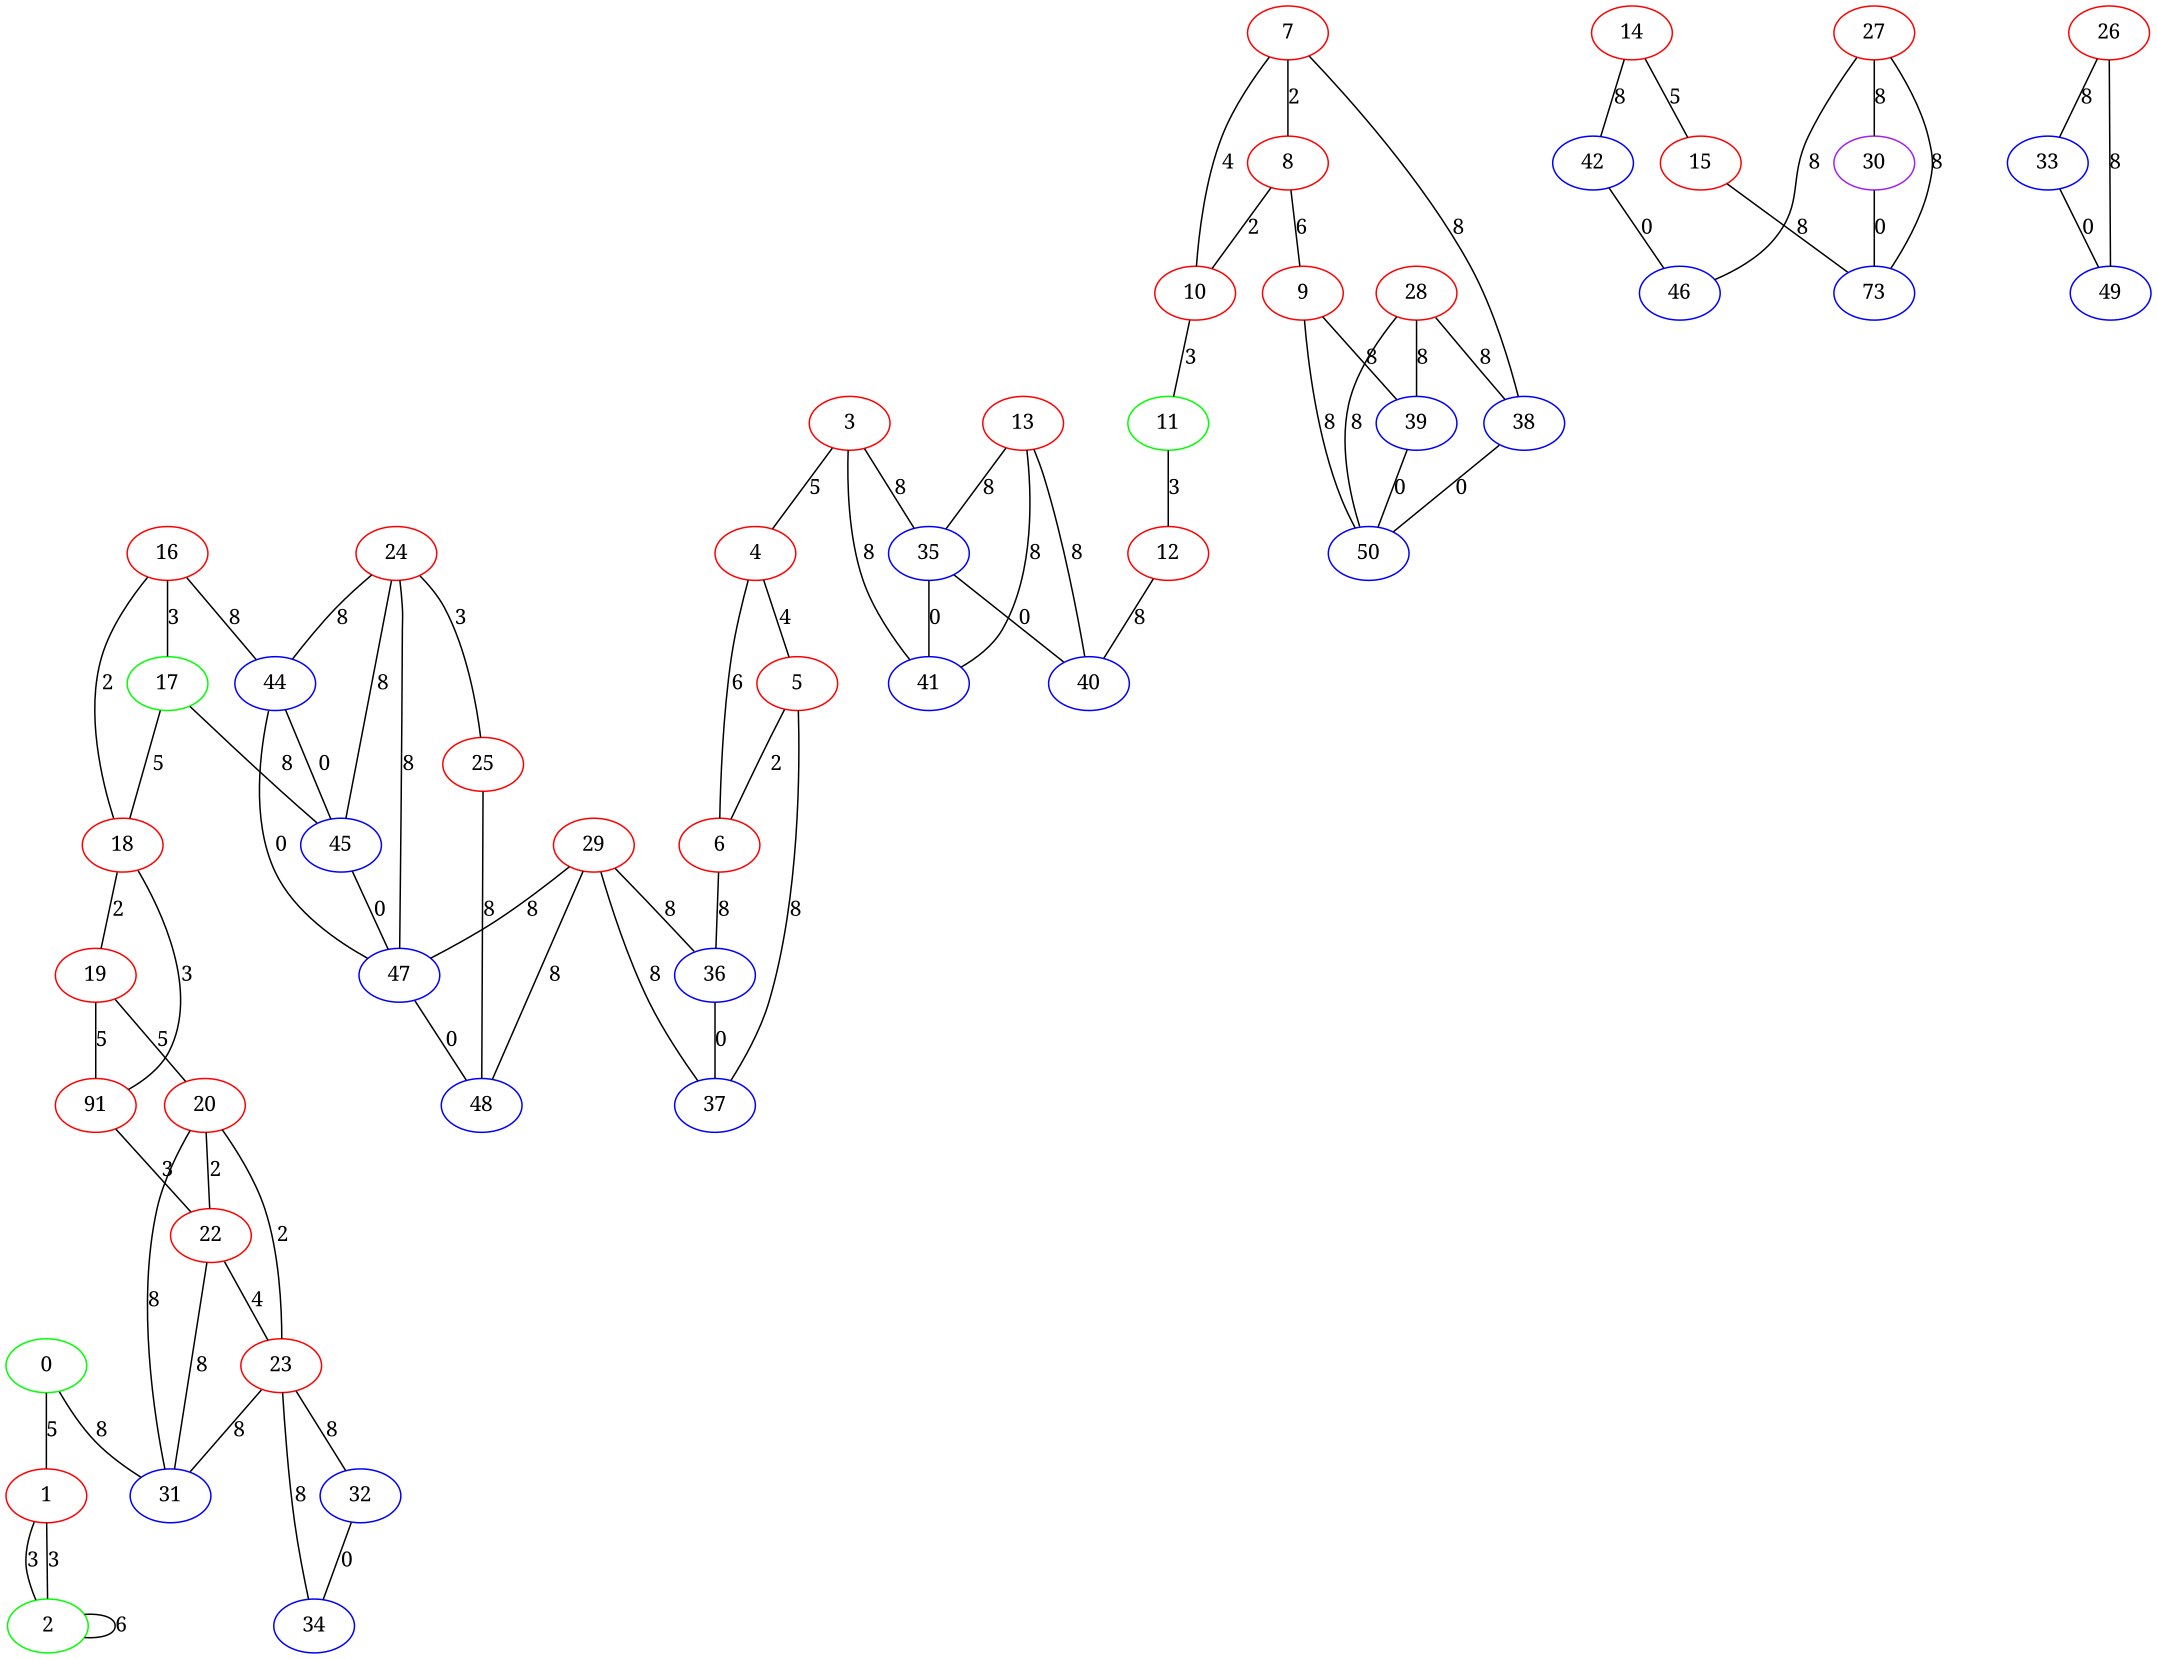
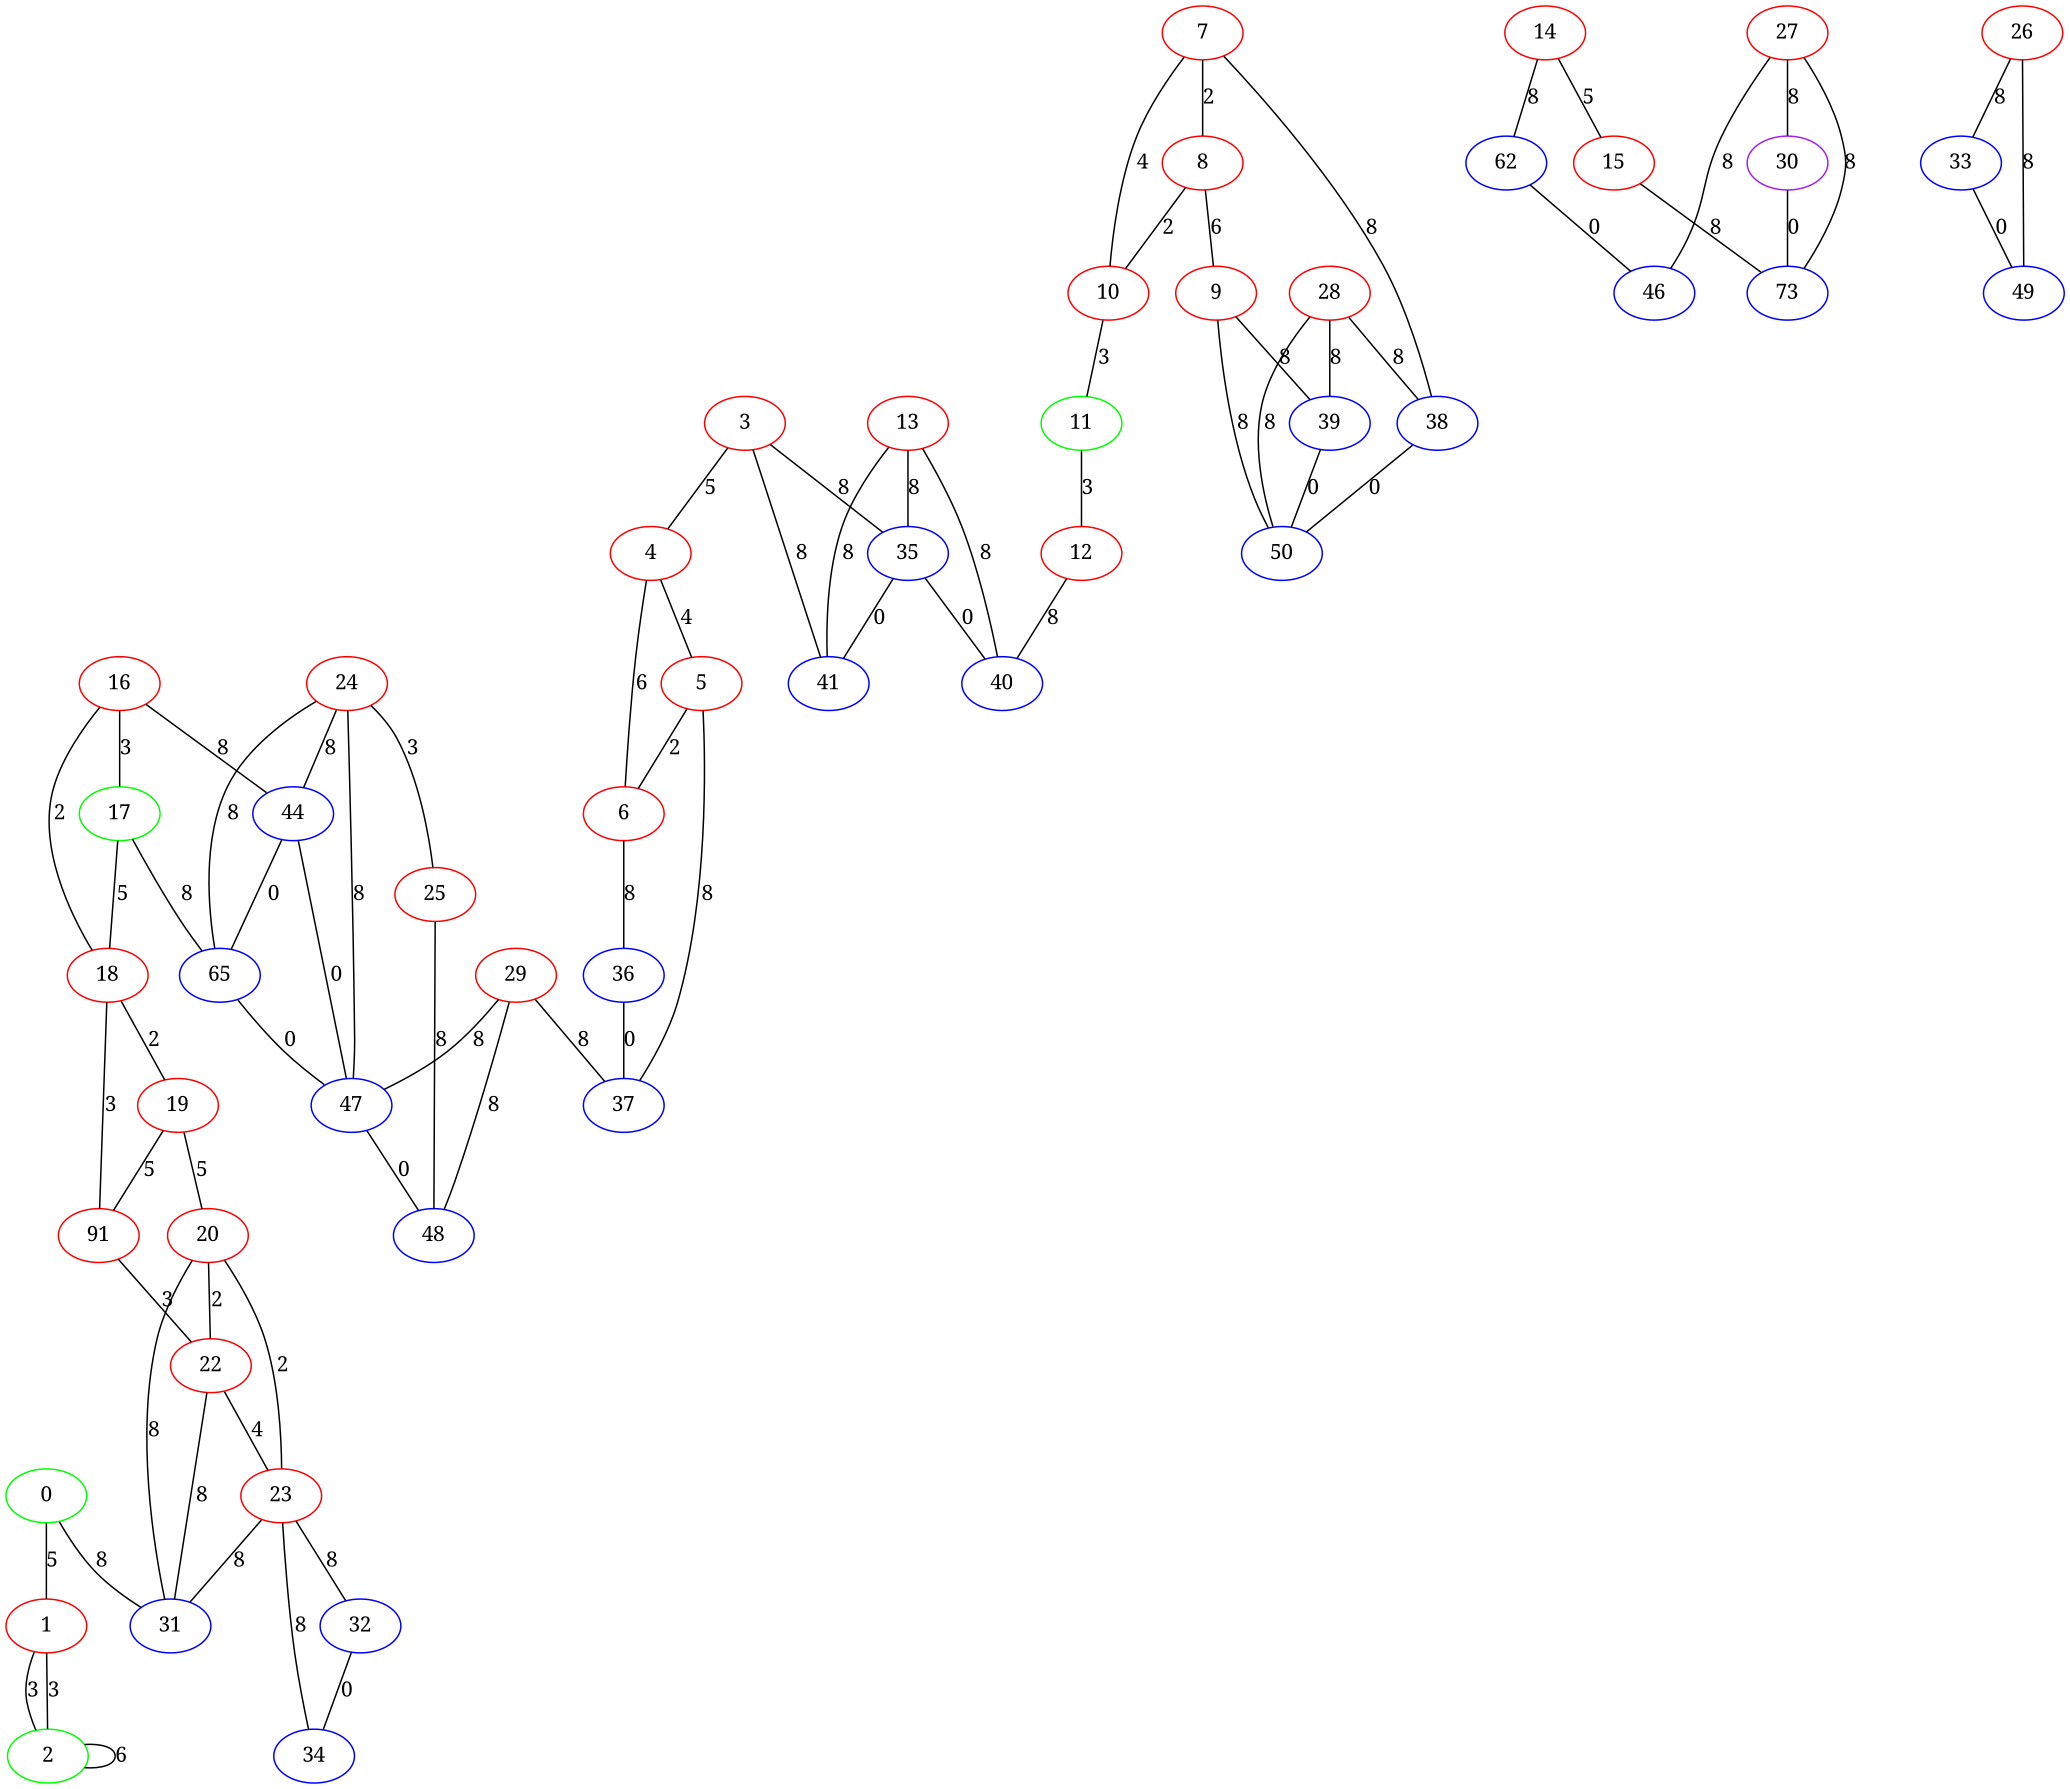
(1593, 163) -> (1506, 163)
(341, 845) -> (220, 975)
(655, 910) -> none
